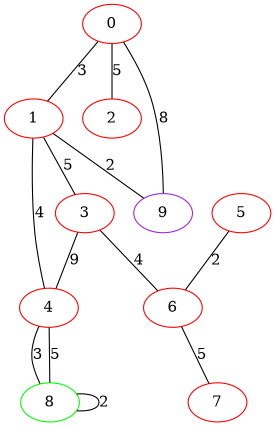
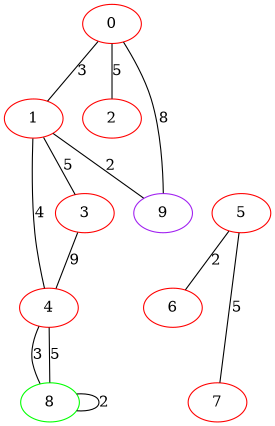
(129, 261) -> none
(195, 355) -> (229, 308)
